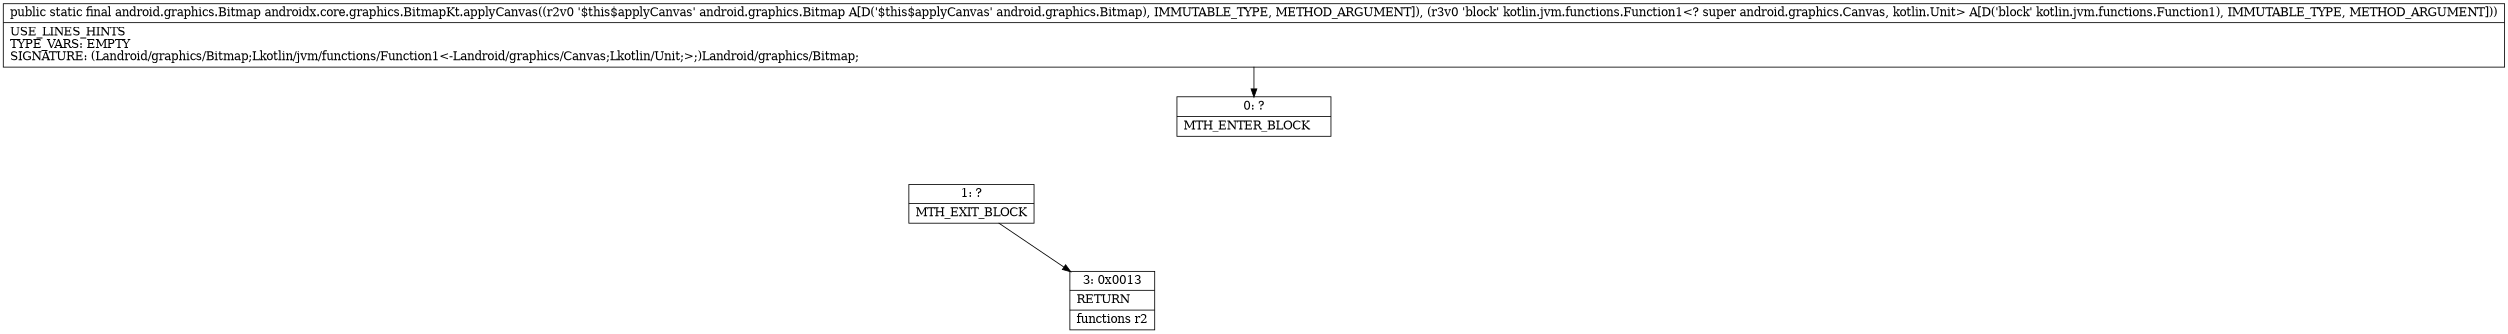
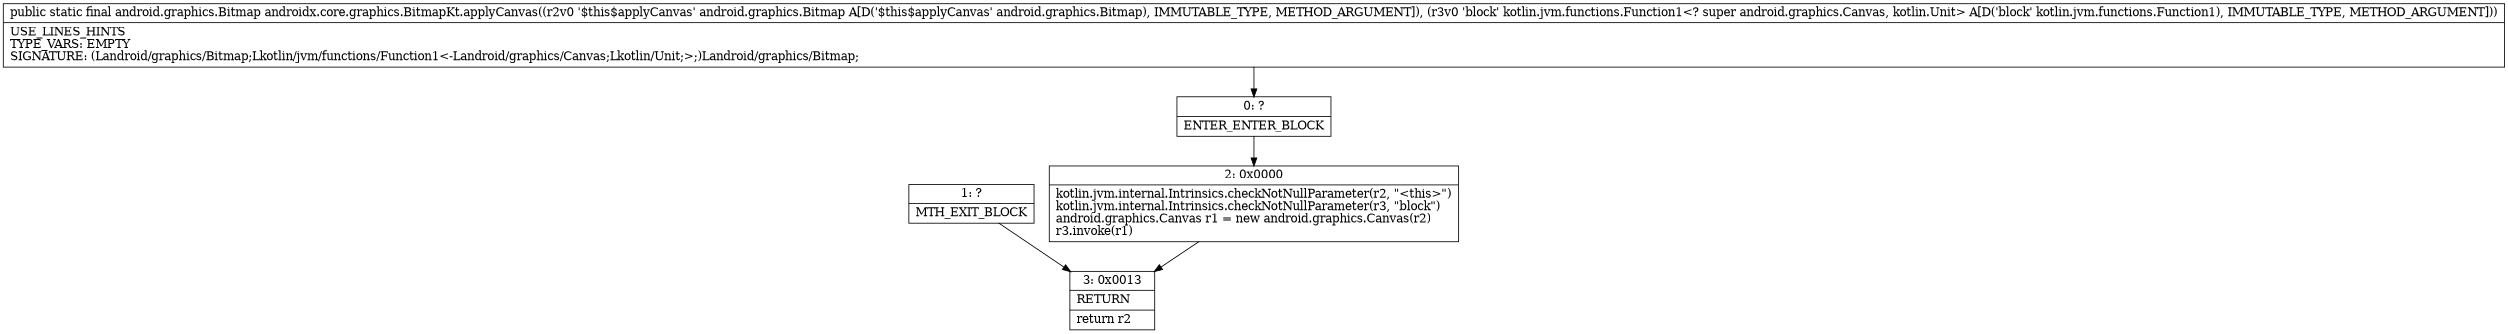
(1247, 126) -> (1254, 126)
none -> (1254, 204)
(1112, 320) -> (1104, 320)
